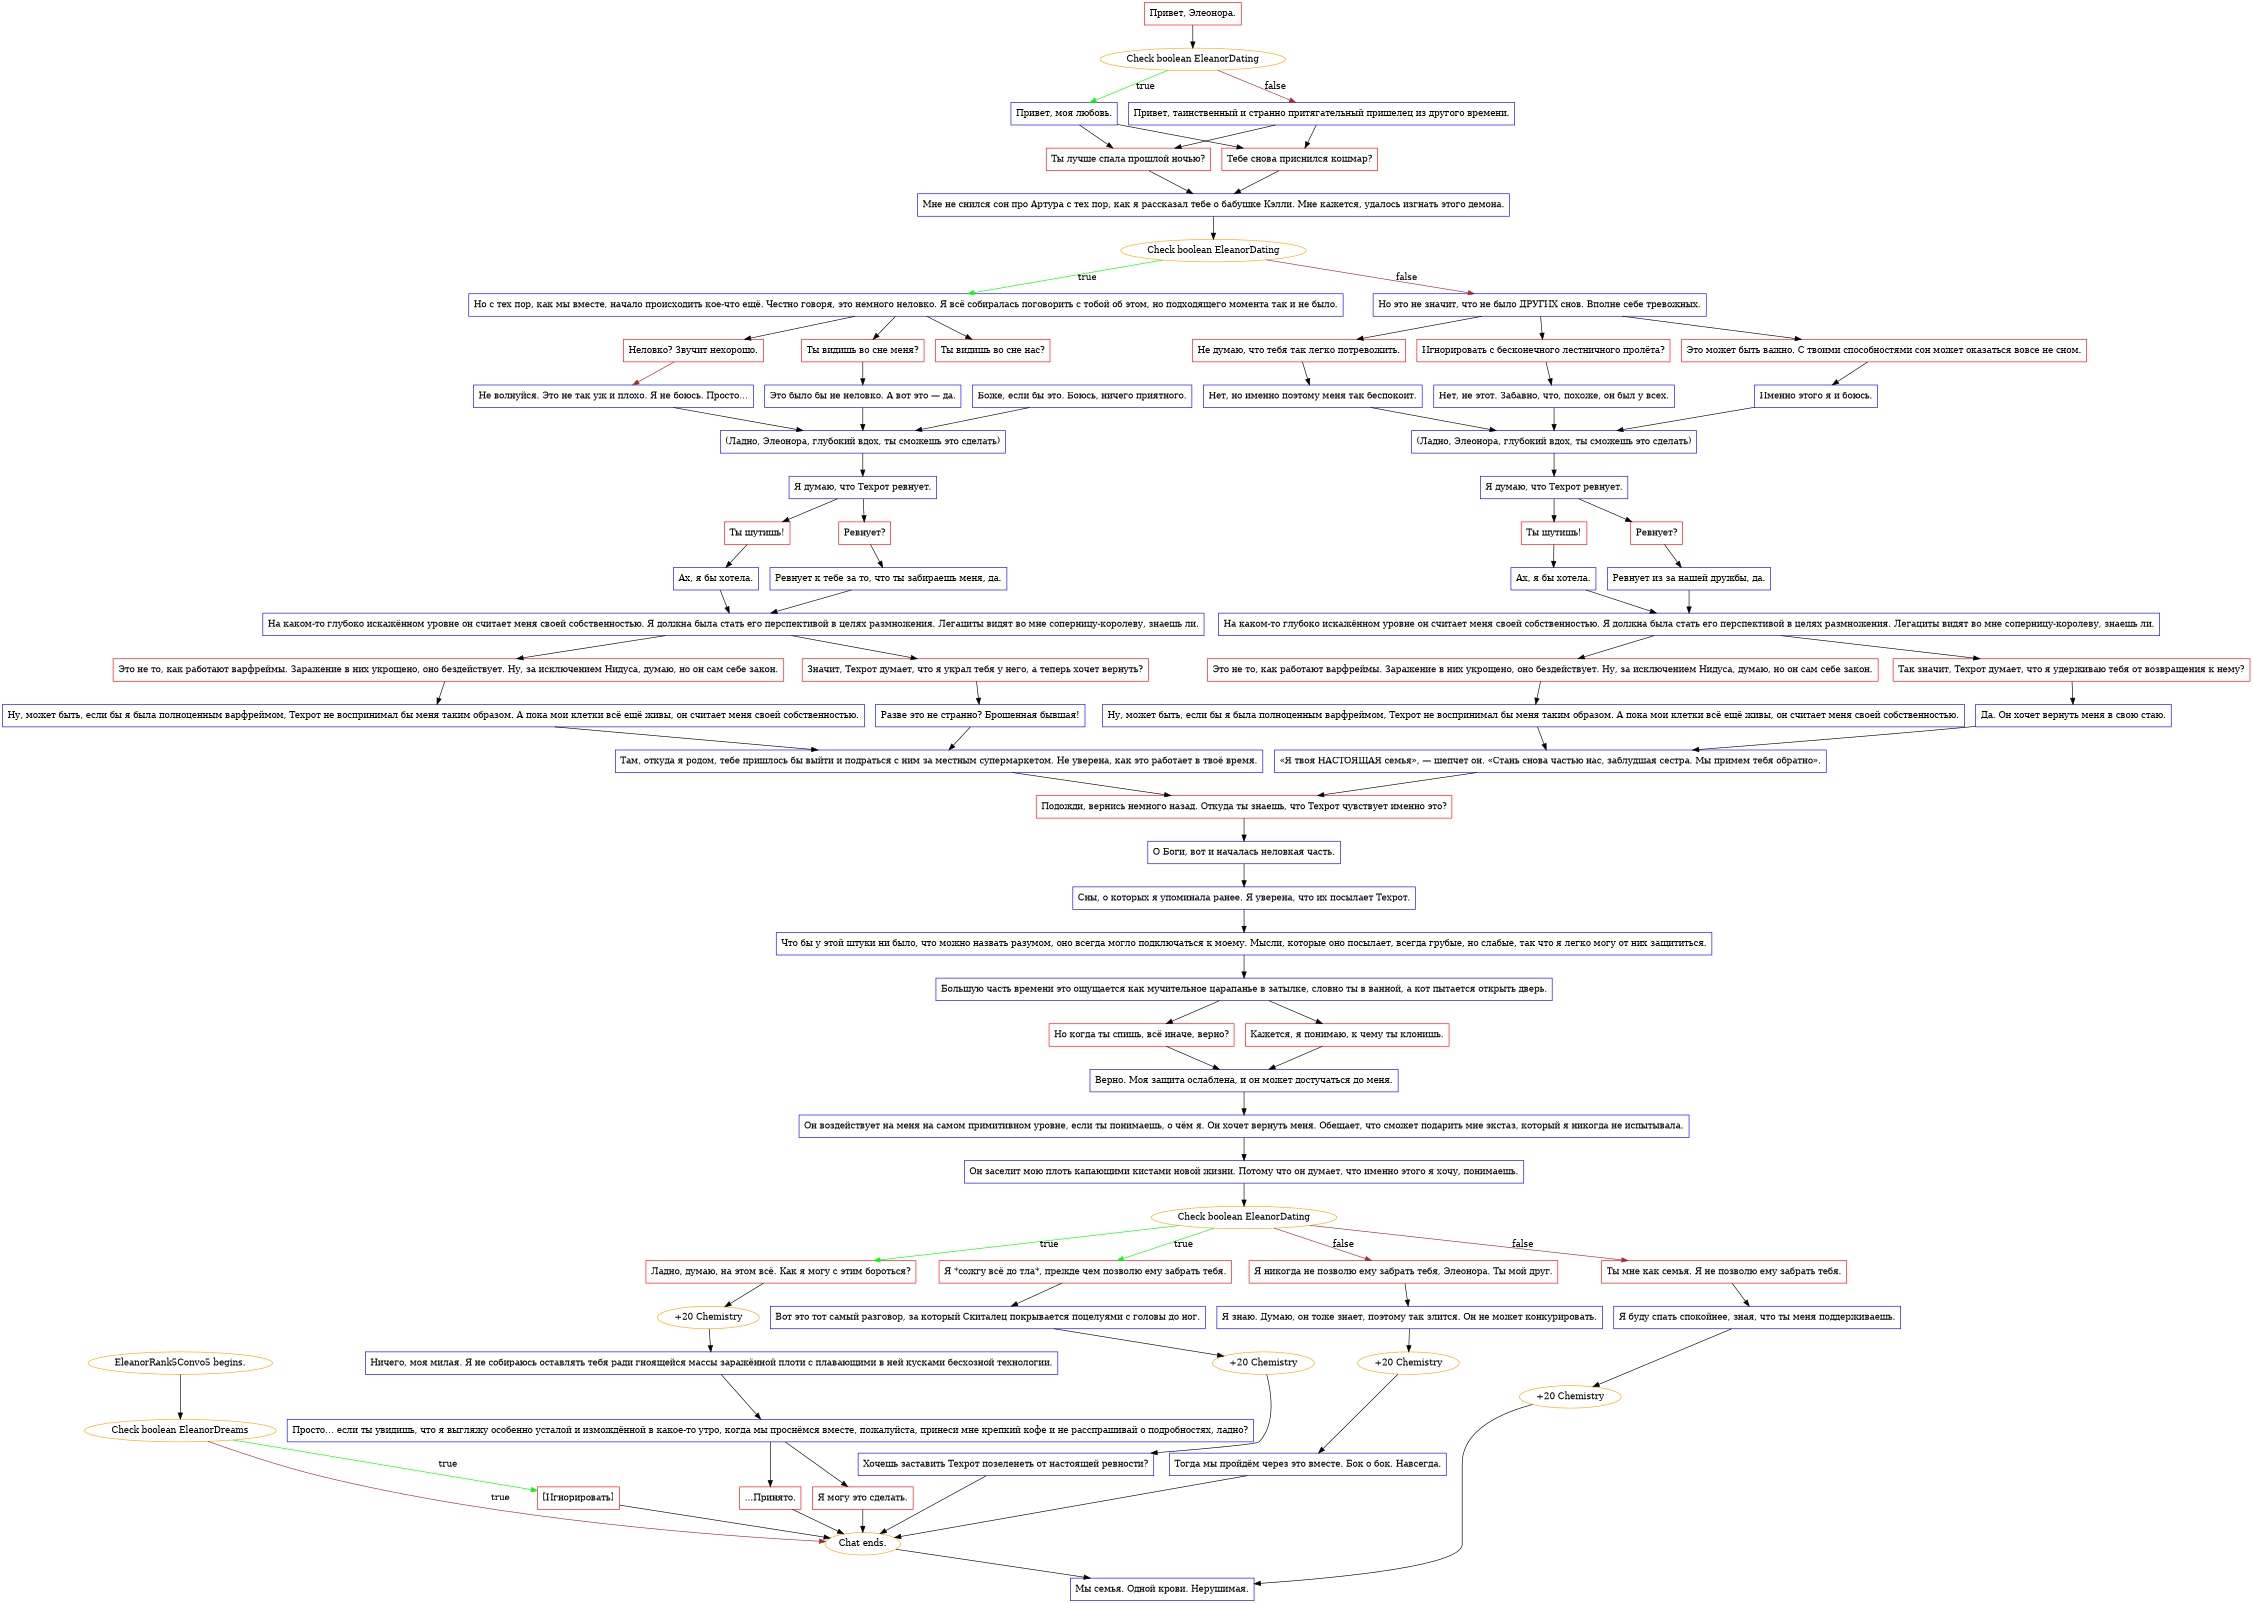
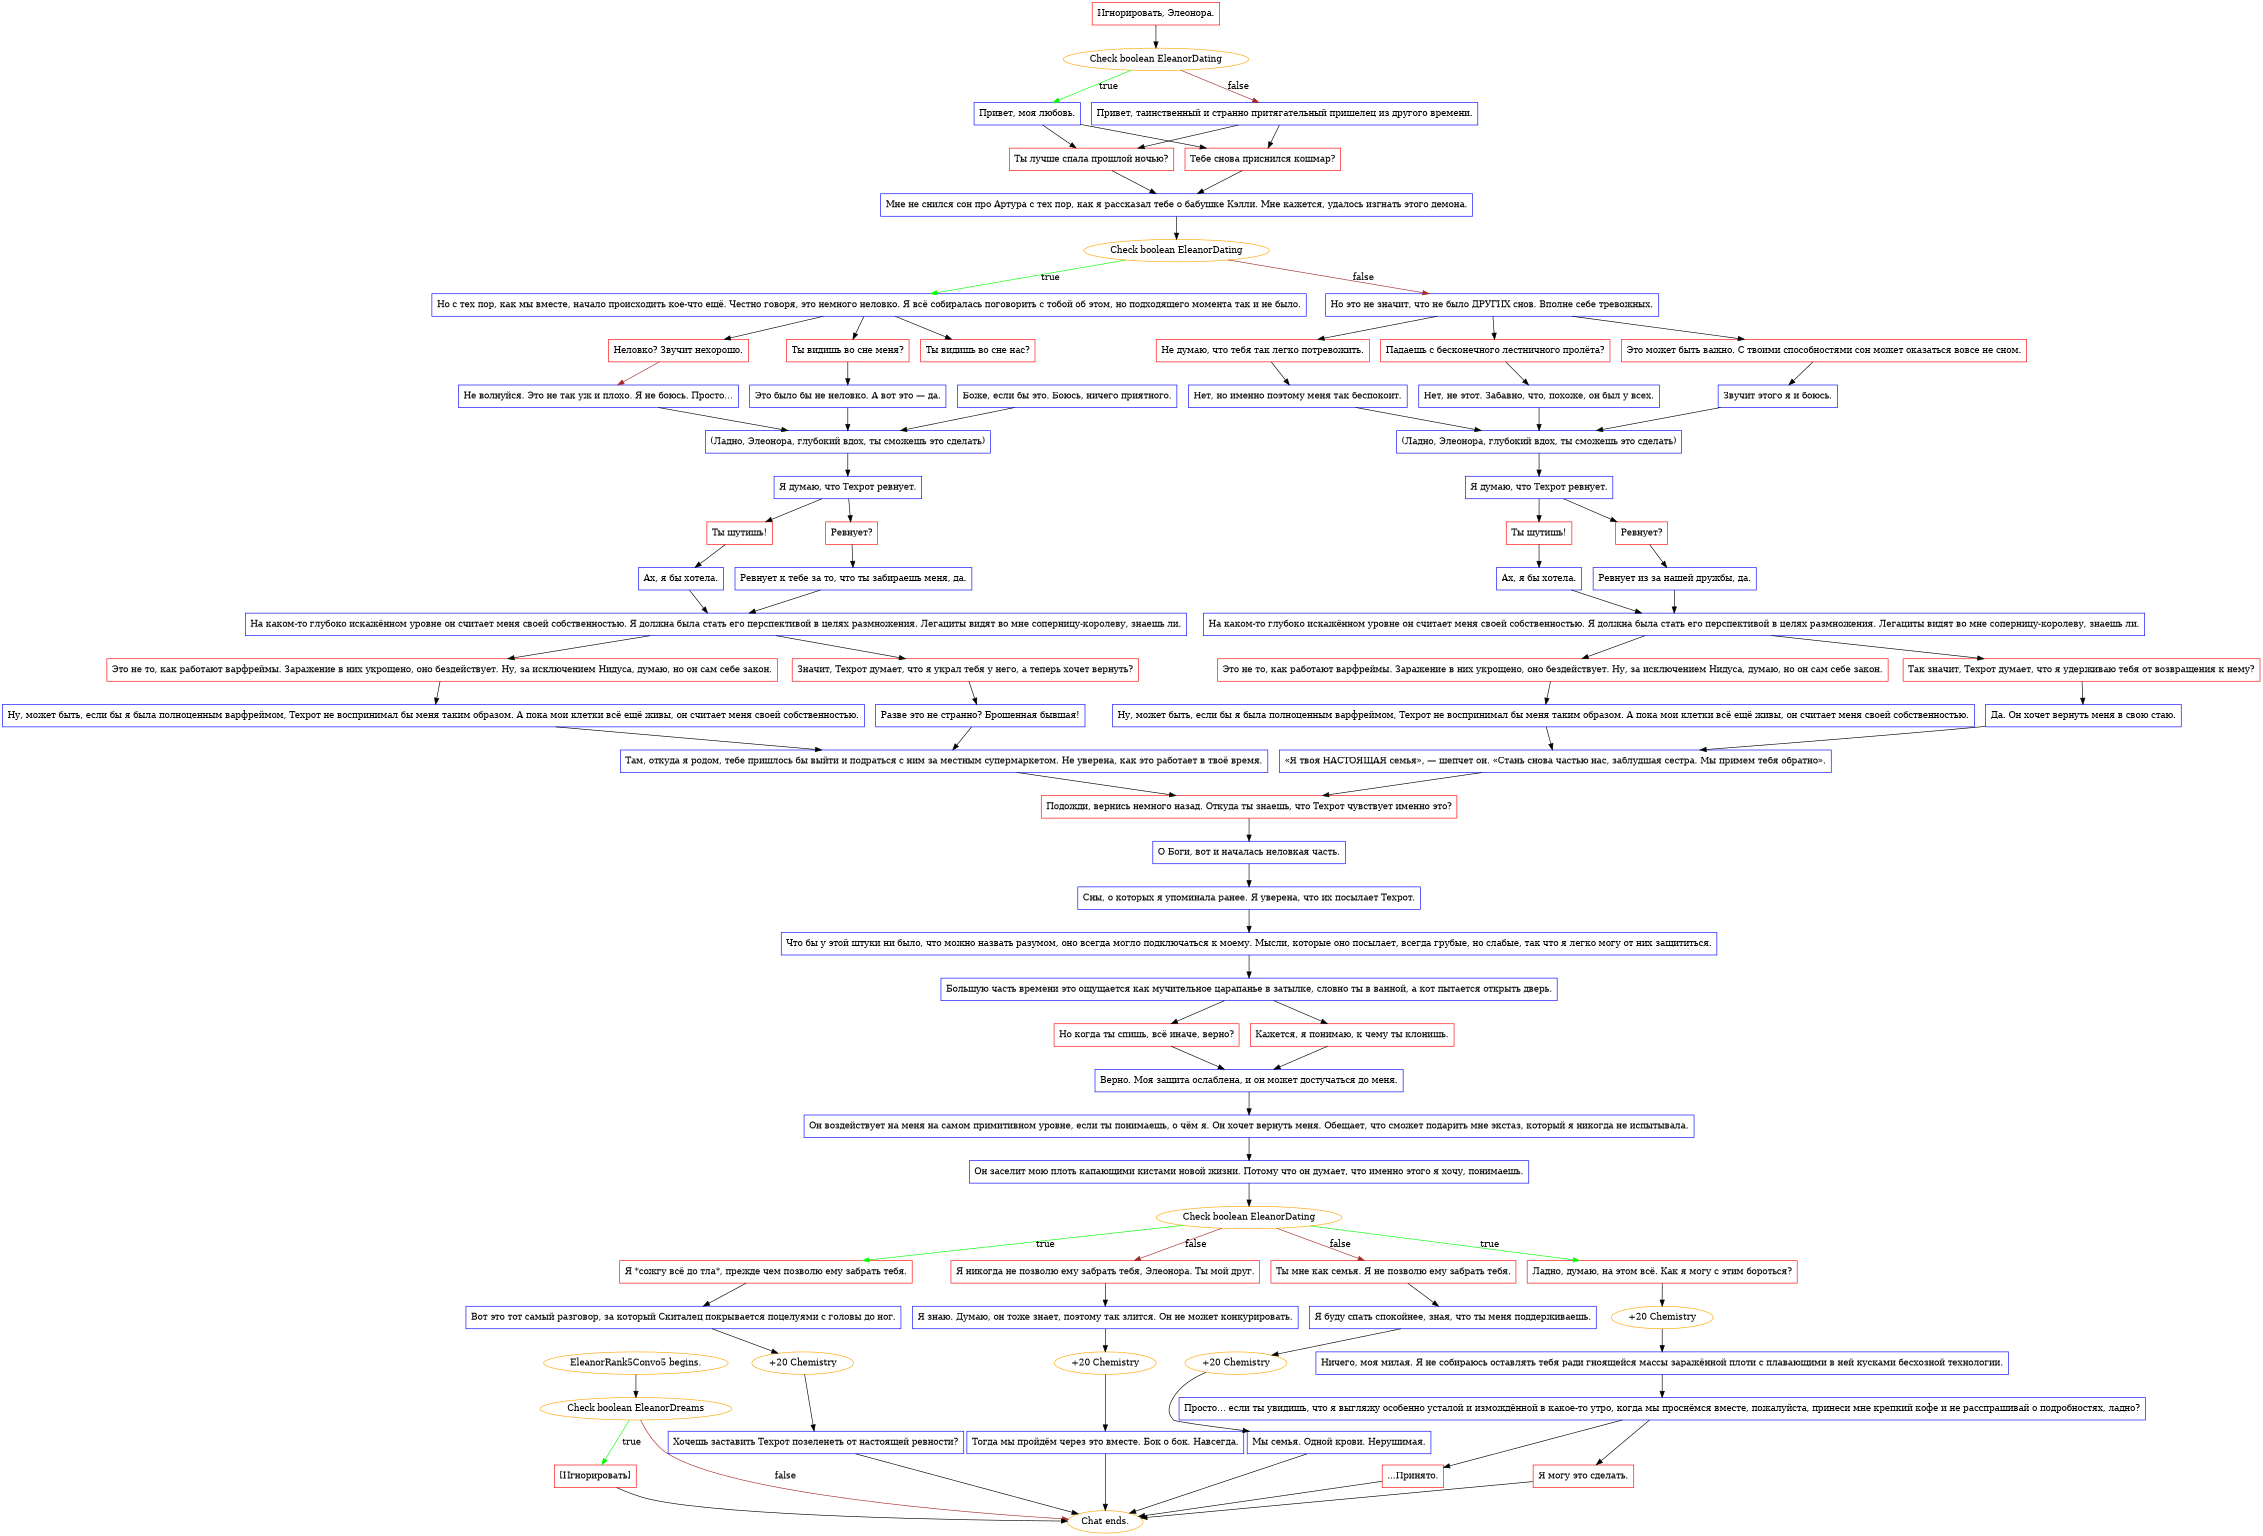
(1193, 14) -> (1156, 14)
(1543, 351) -> (1495, 351)
(1816, 396) -> (1778, 396)
(501, 1498) -> (785, 1476)
(990, 1563) -> (1221, 1483)
